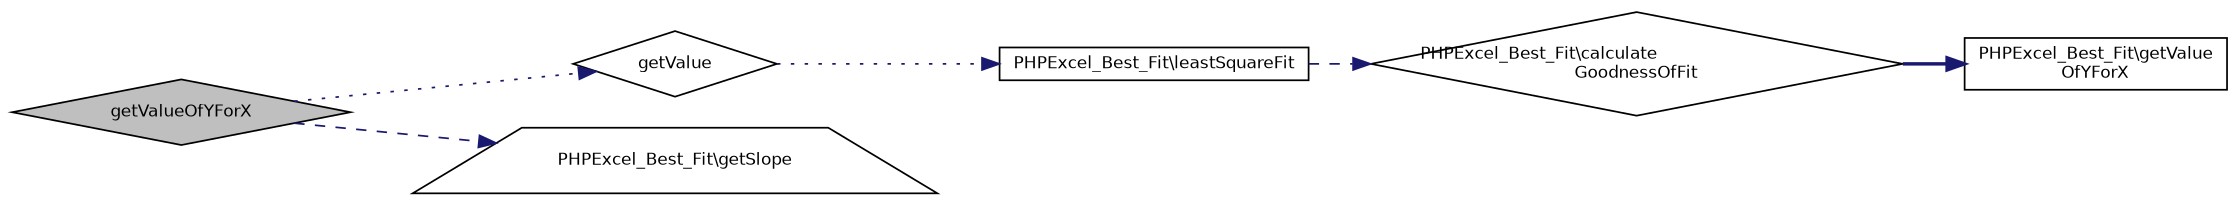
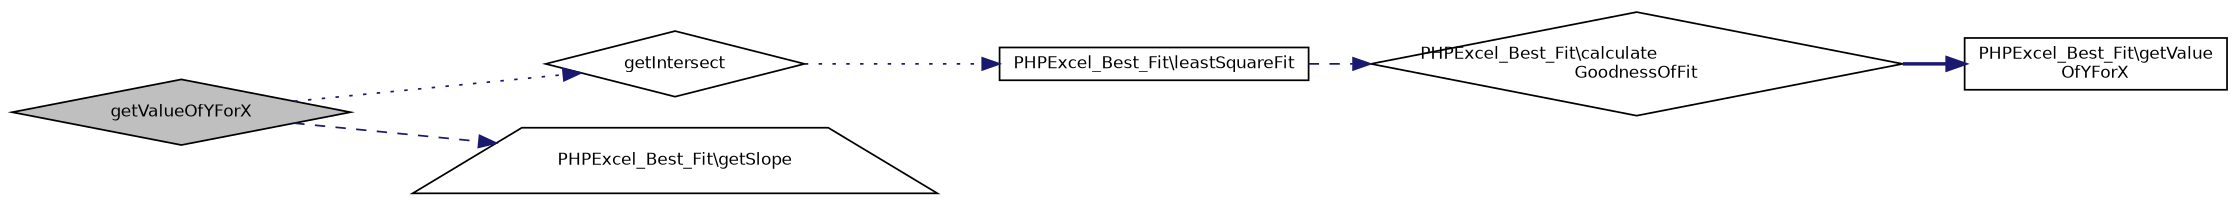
(675, 64) -> (675, 64)
